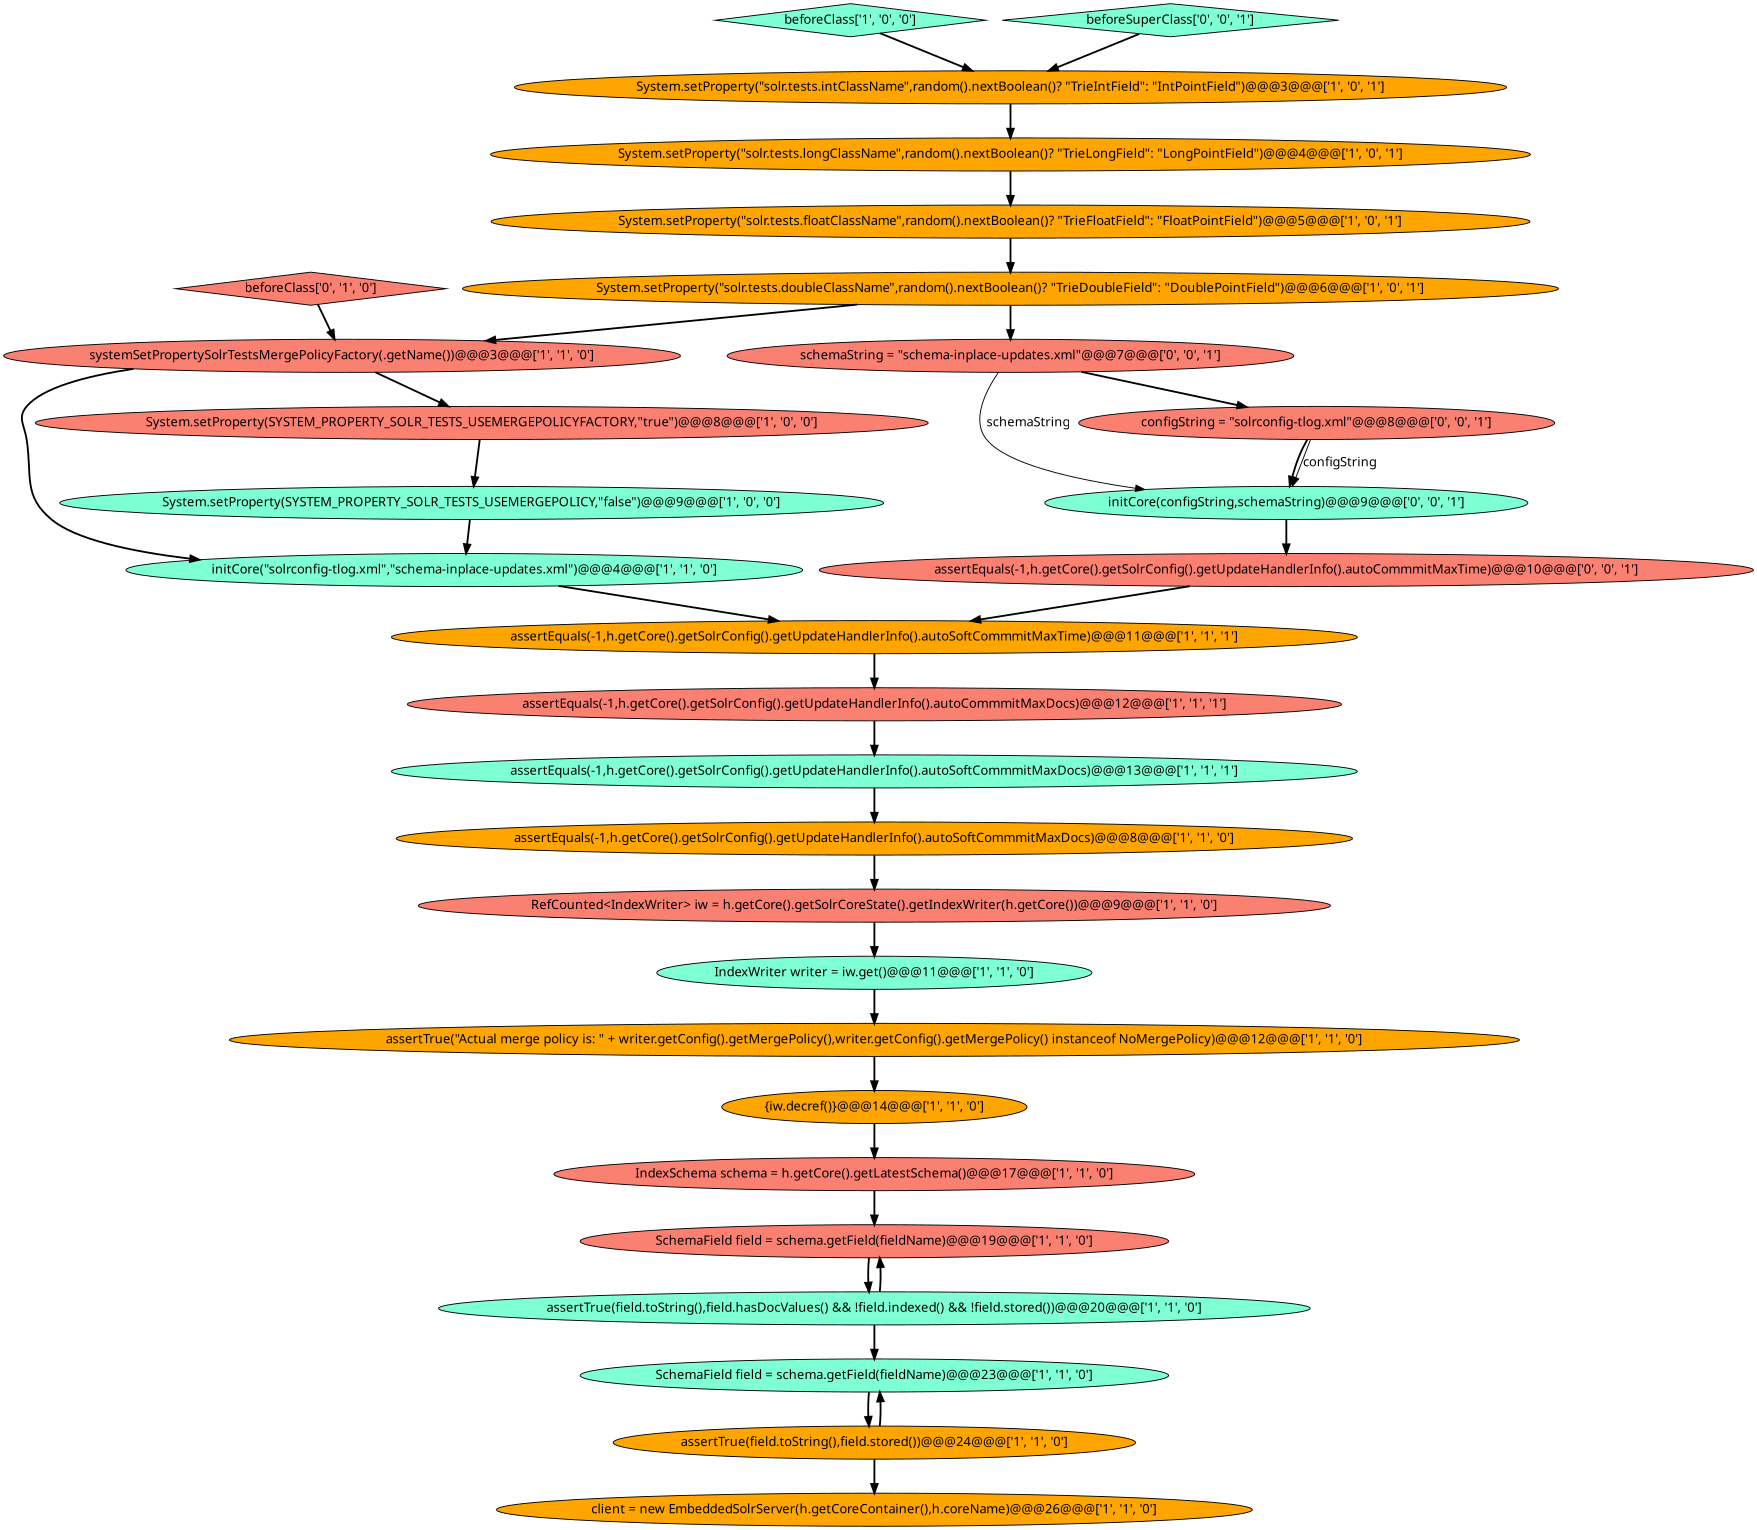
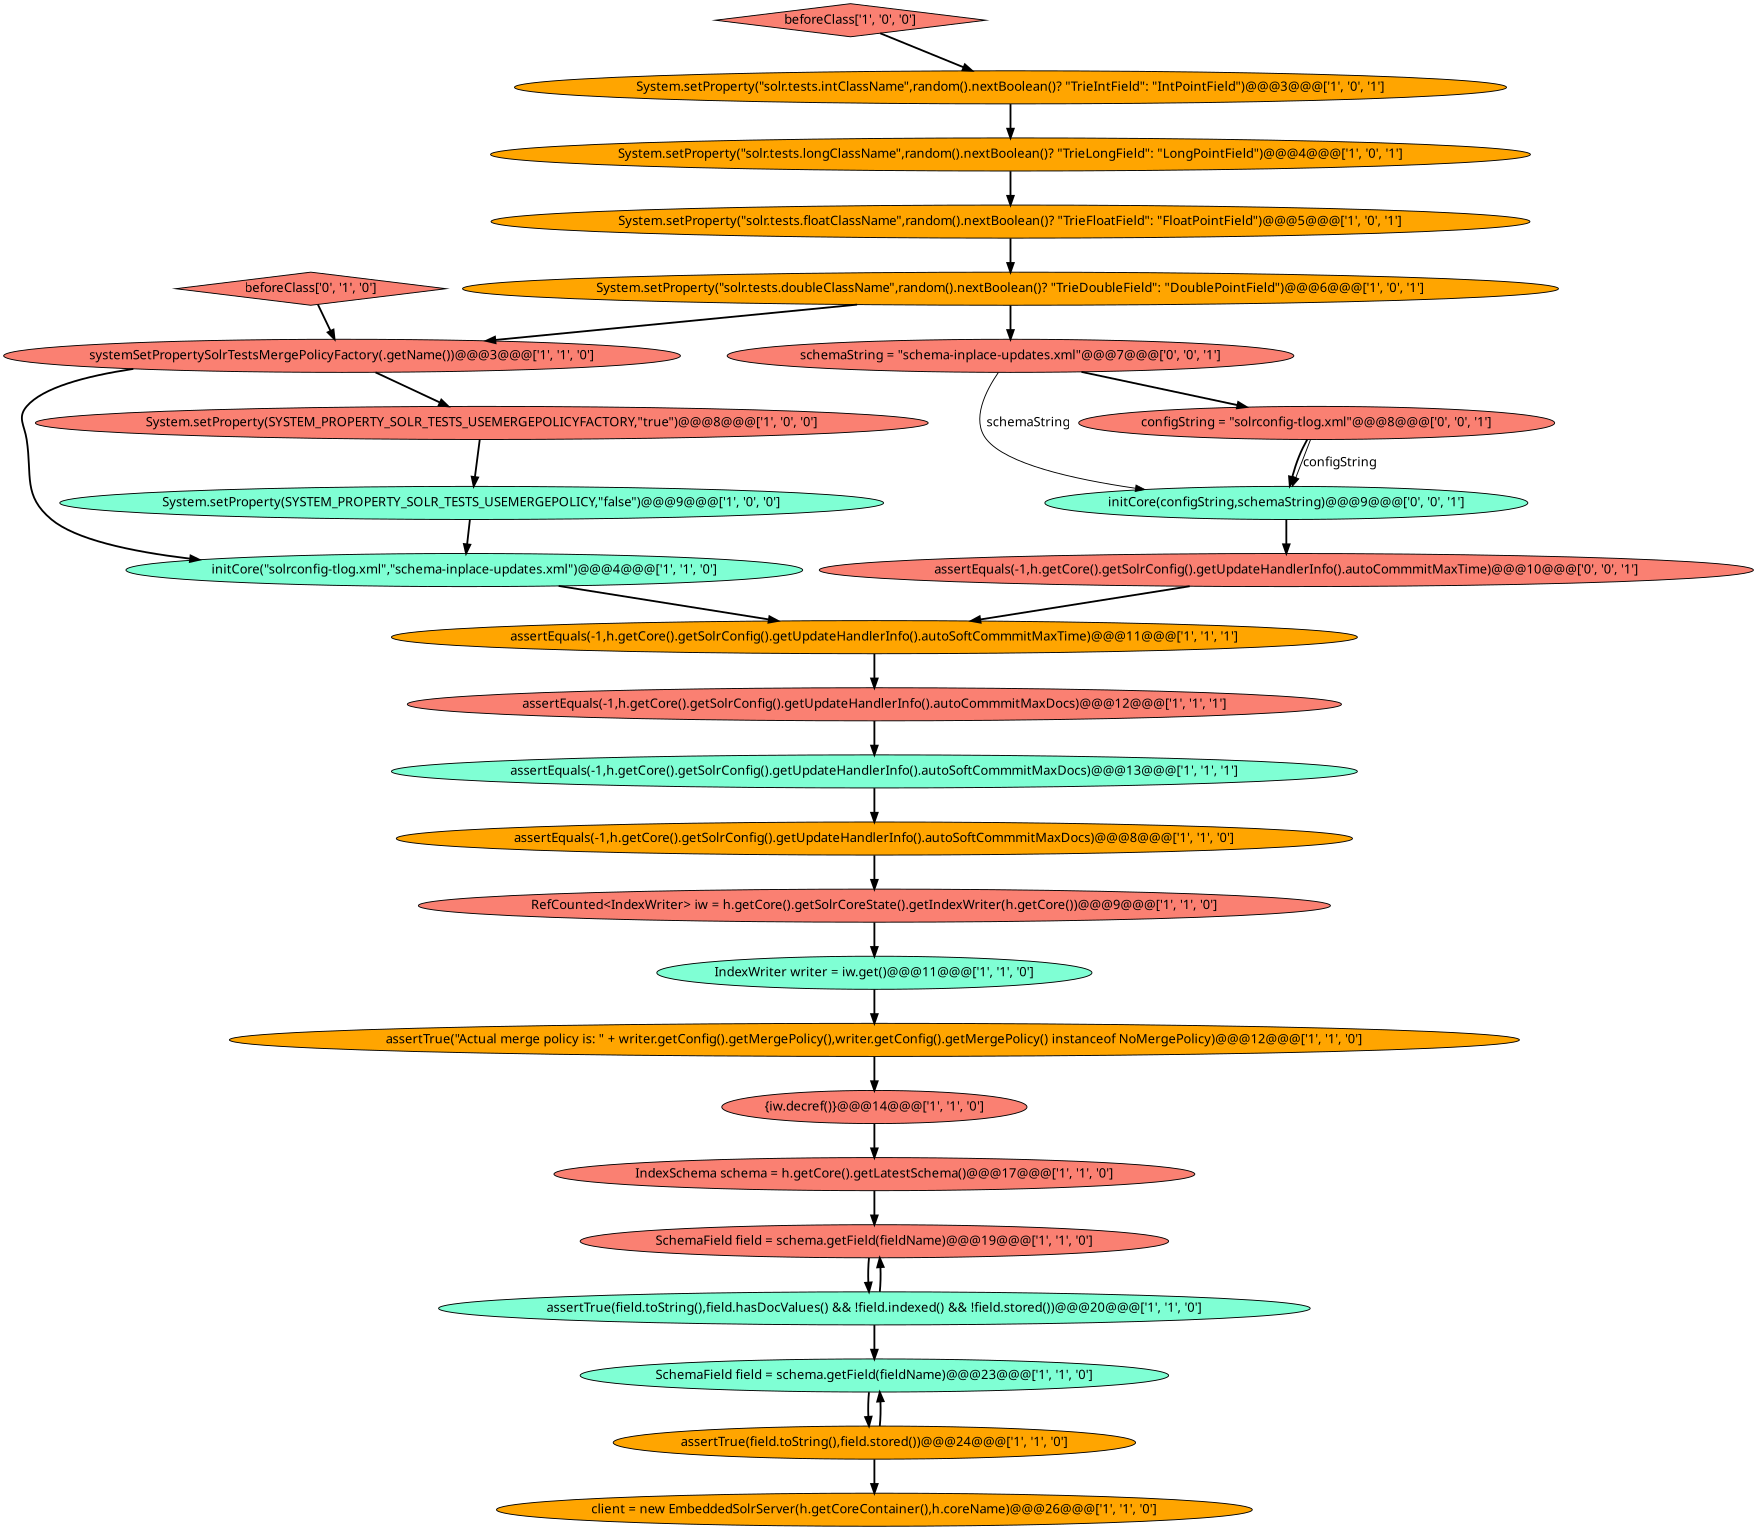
(850, 20) -> (850, 20)
(1170, 20) -> none
(874, 1107) -> (874, 1107)
